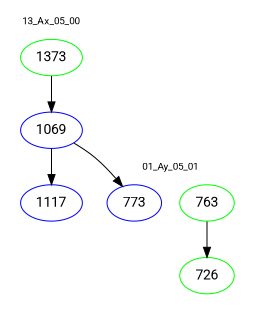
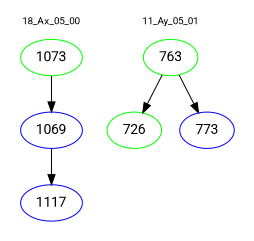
(51, 22) -> (51, 22)
(51, 58) -> (51, 58)
(106, 167) -> (186, 89)
(171, 167) -> (171, 22)
